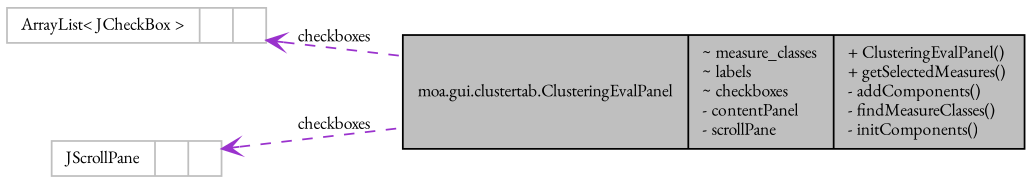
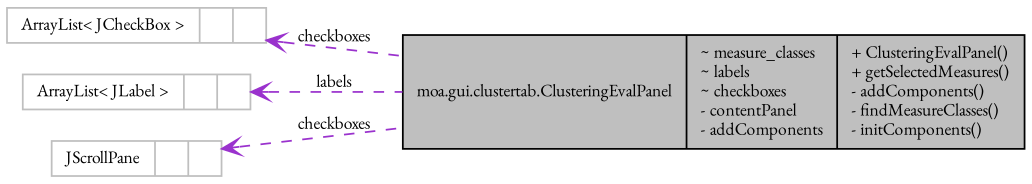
none -> (137, 92)
(740, 130) -> (762, 130)
